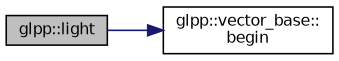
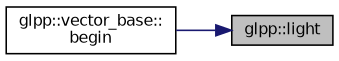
(128, 30) -> (196, 30)
